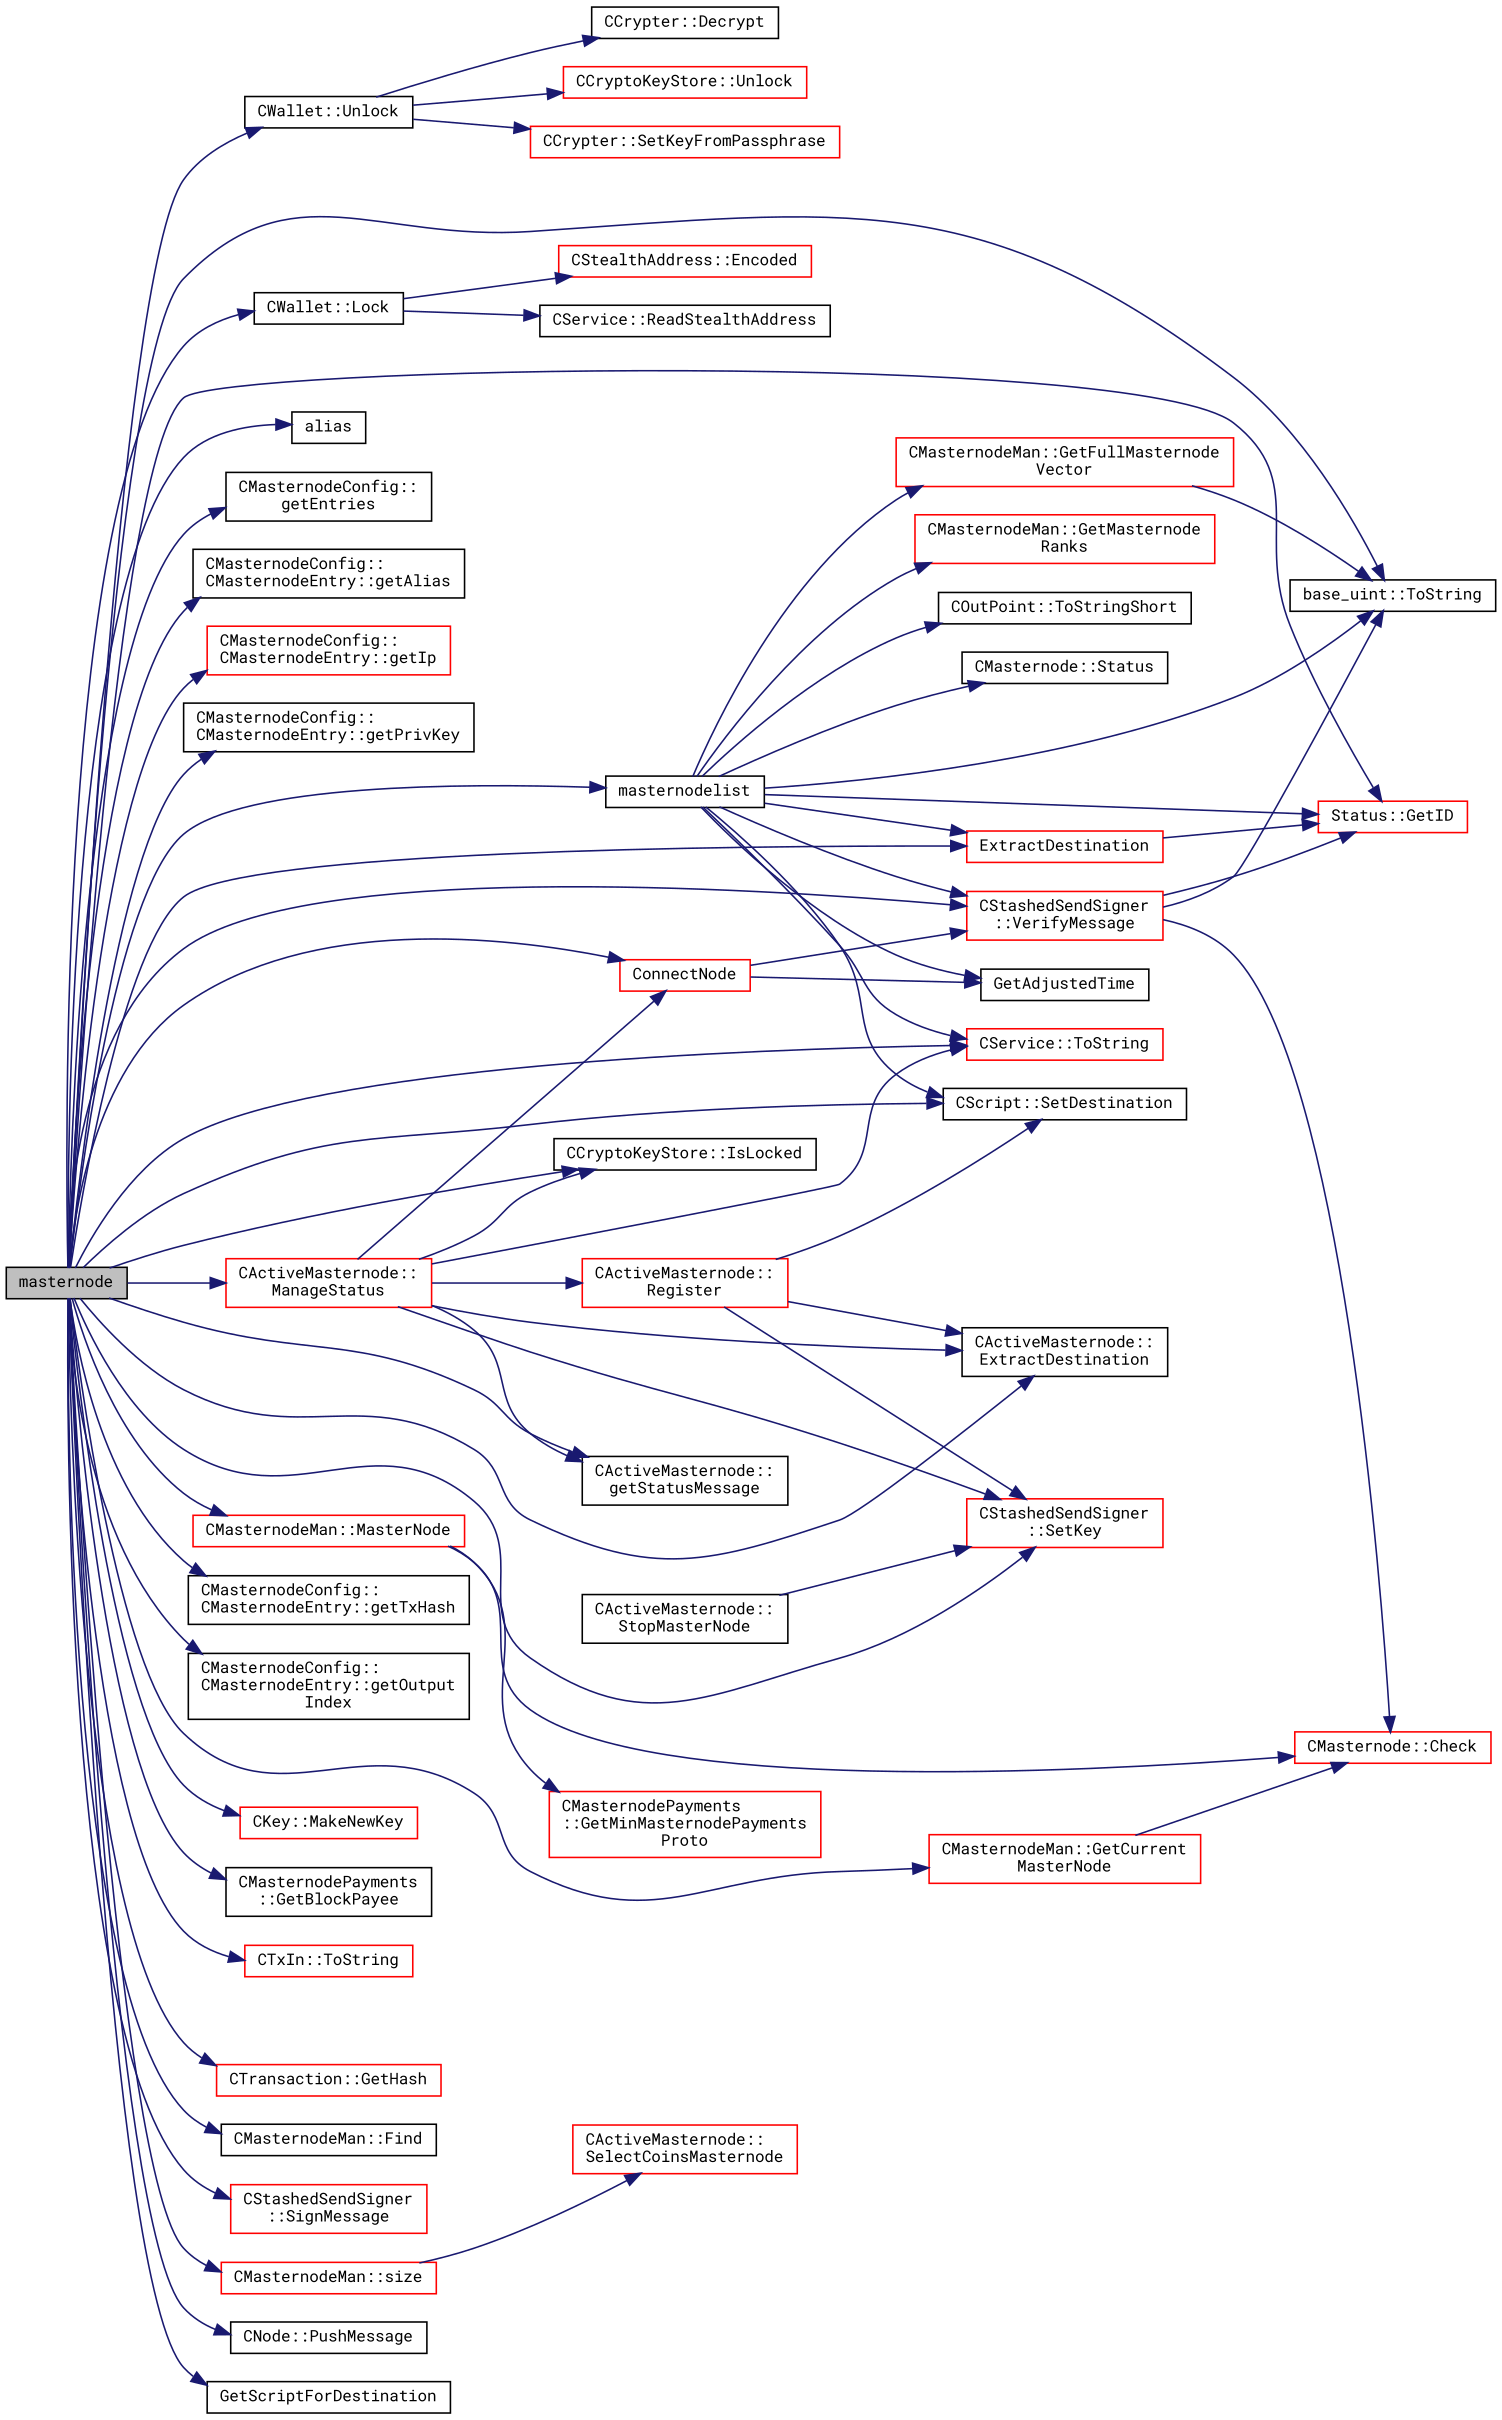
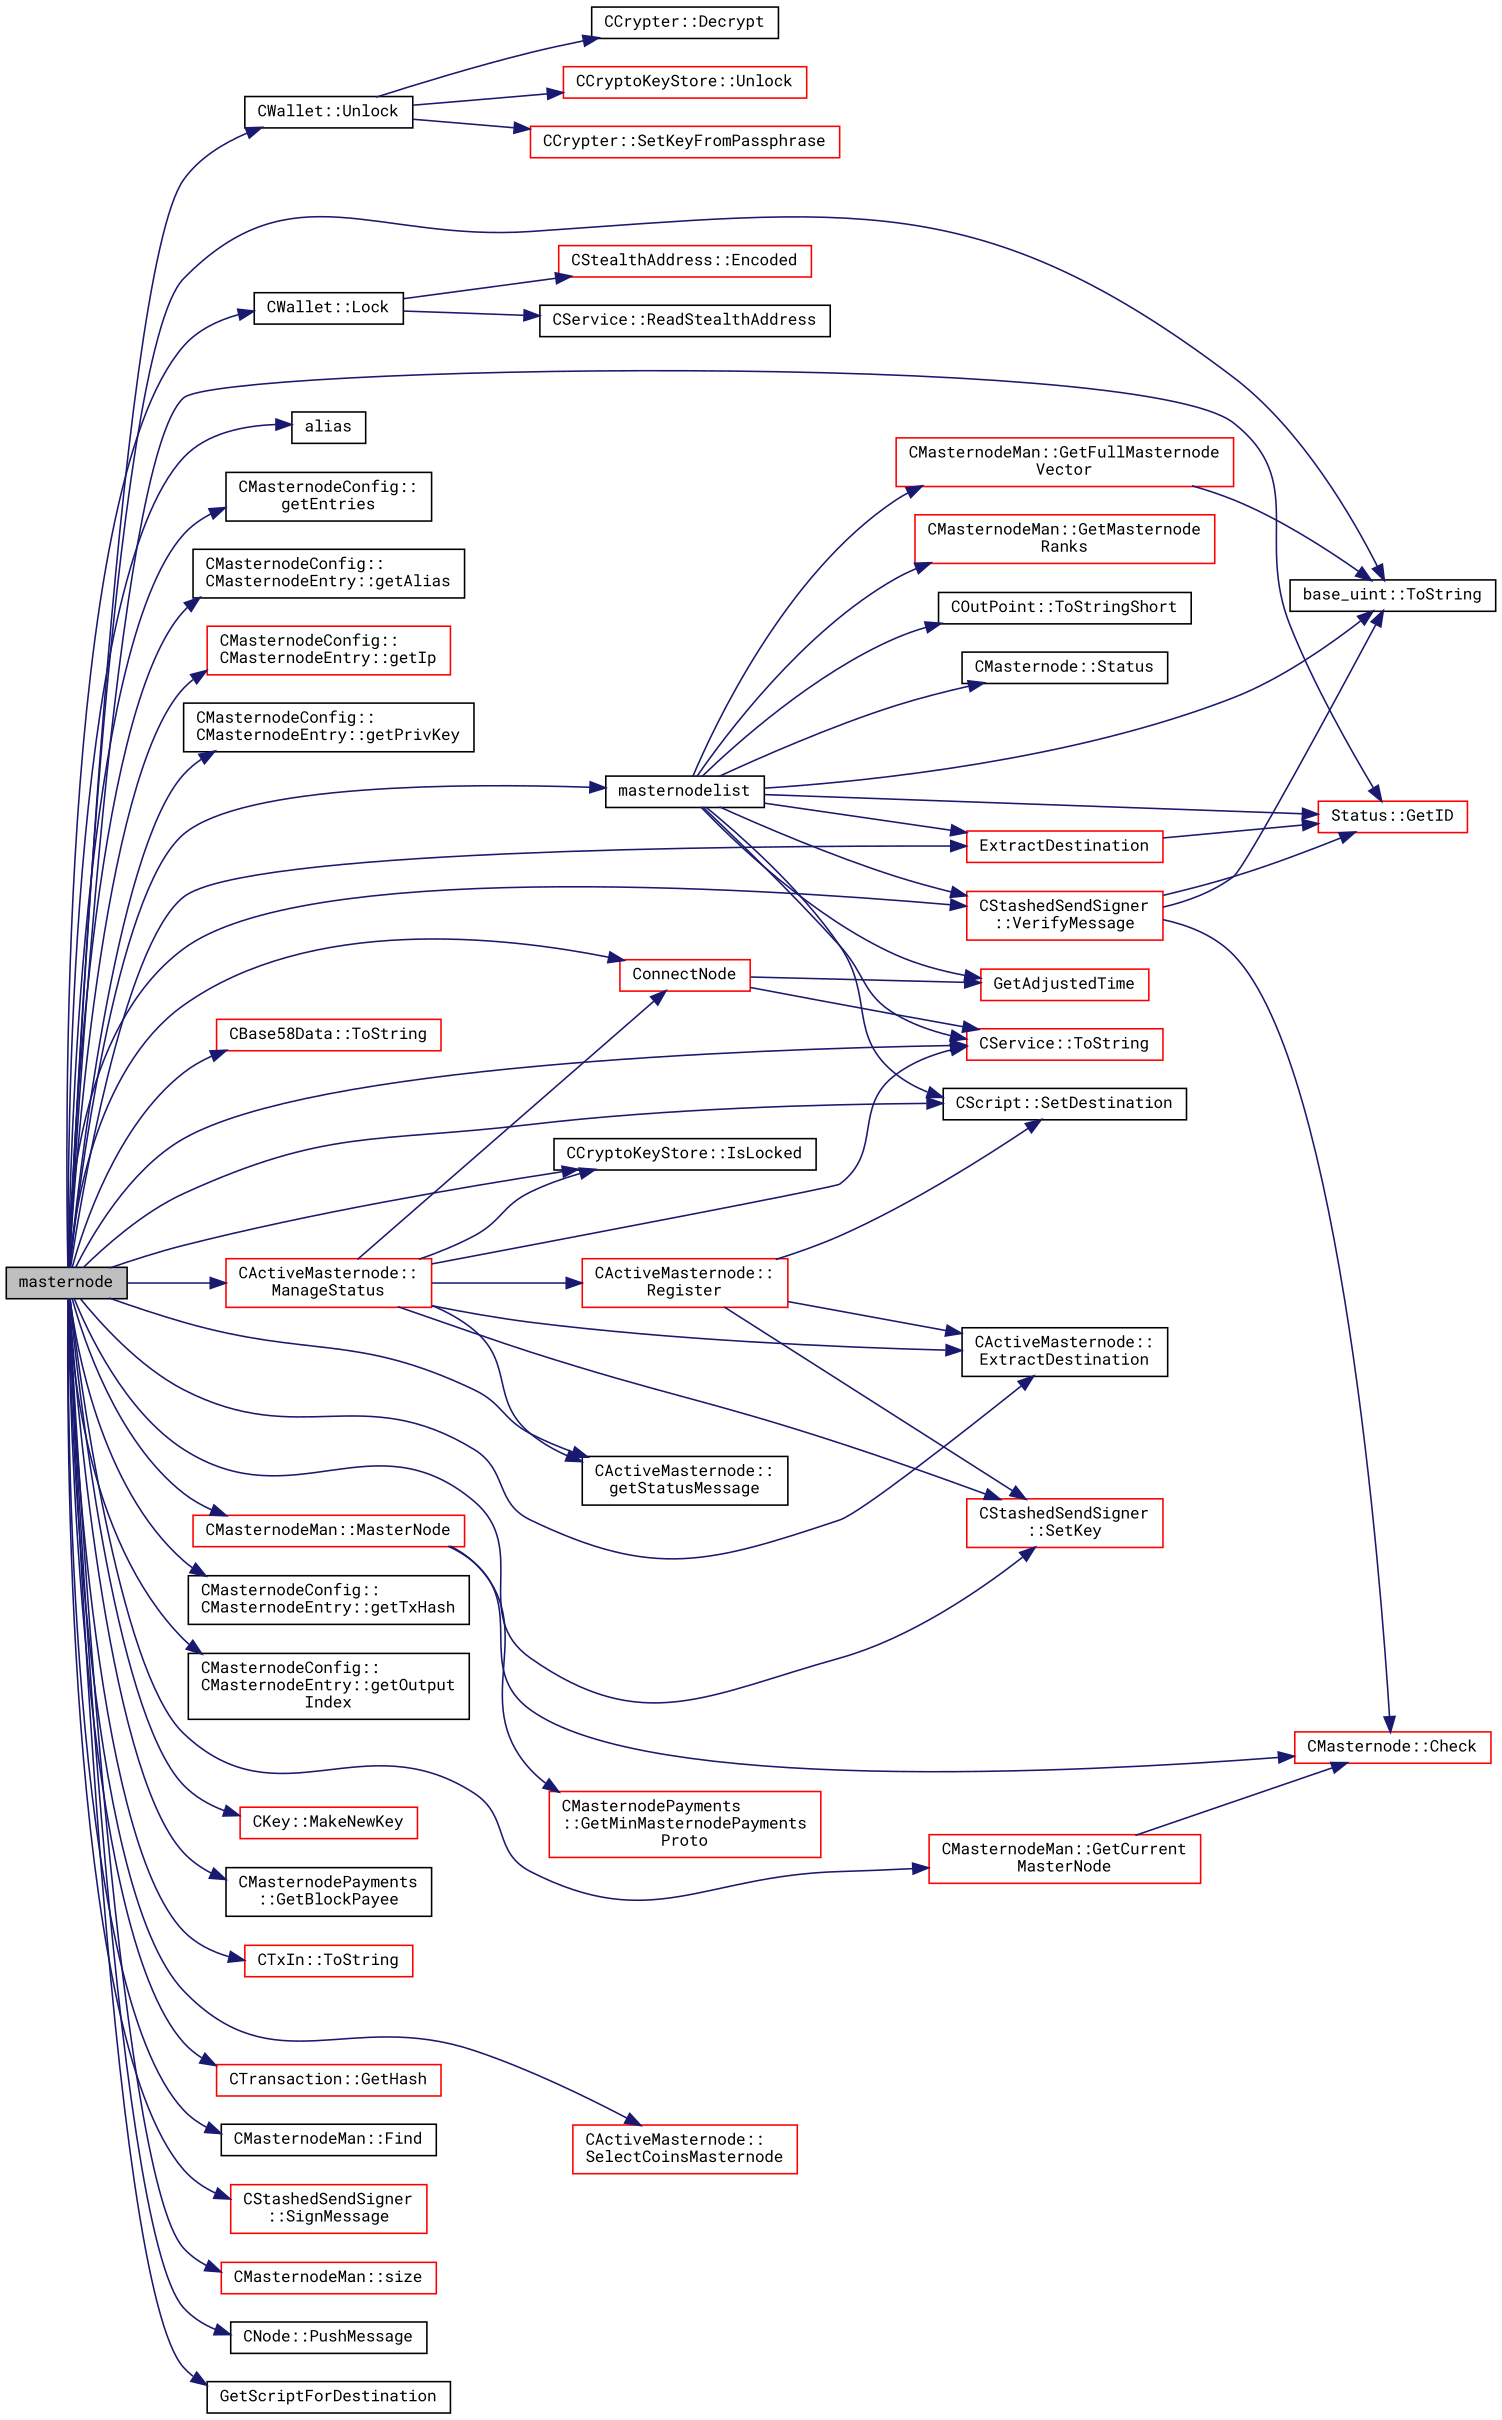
(856, 949) -> (851, 1006)
(1065, 985) -> (1065, 985)
none -> (329, 1035)
(685, 1619) -> none
(526, 2228) -> (134, 1885)
